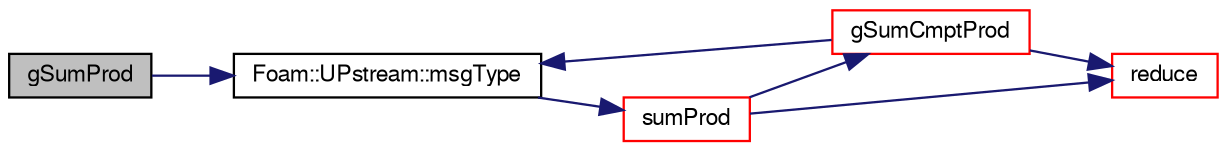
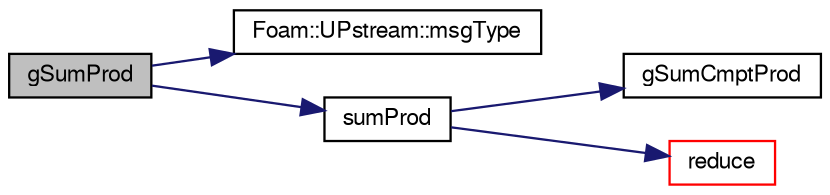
(931, 32) -> (722, 76)
(698, 51) -> none
(1059, 56) -> none
(569, 102) -> (227, 96)
(687, 119) -> (388, 119)
